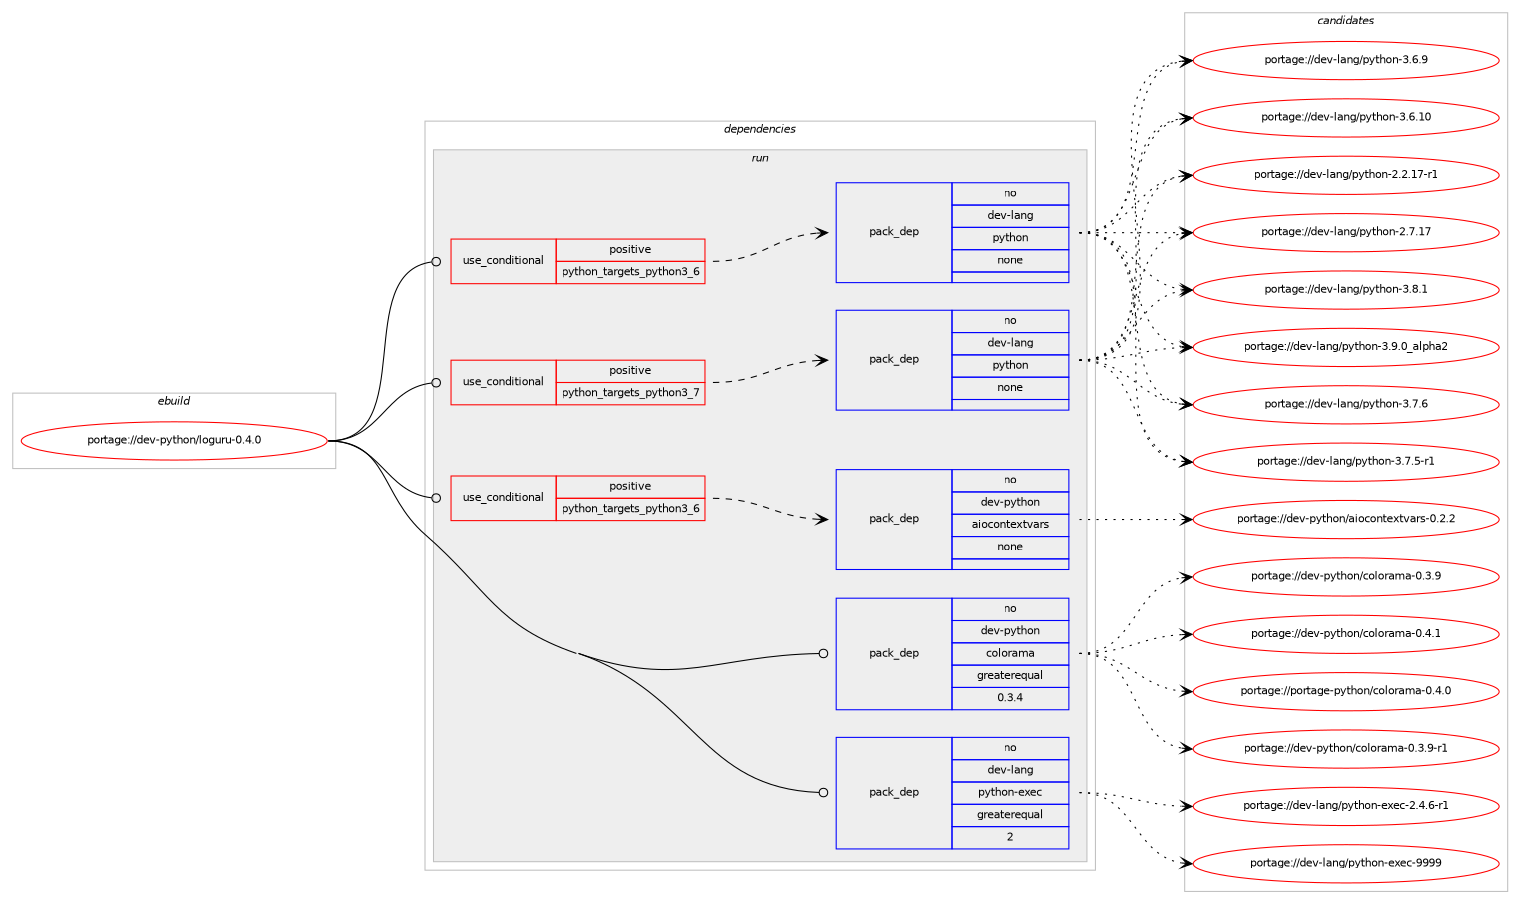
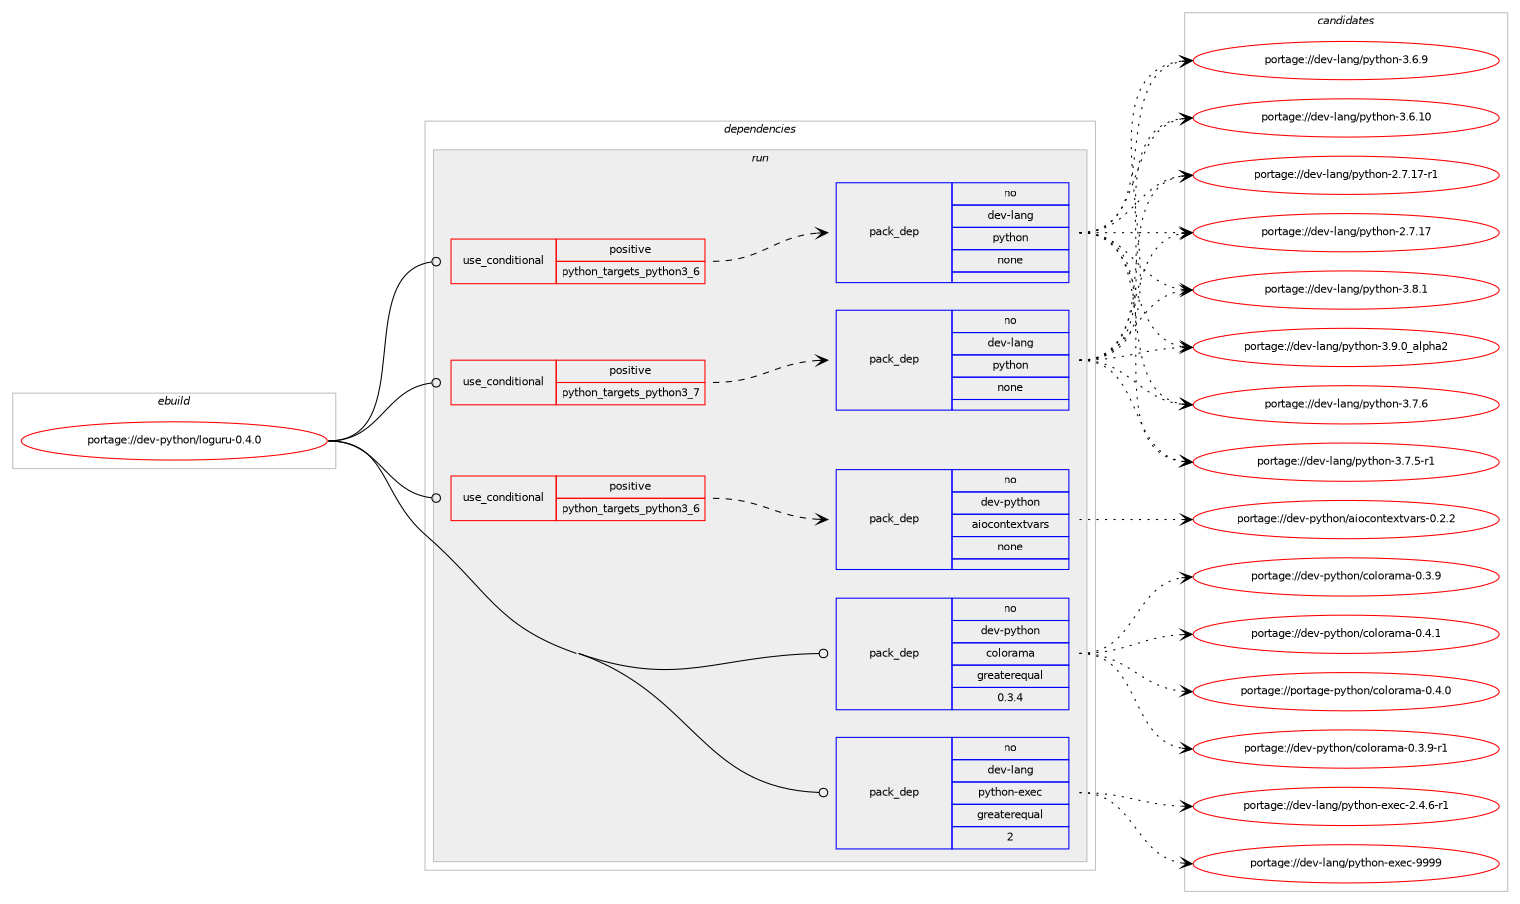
(1346, 175) -> (1346, 175)
